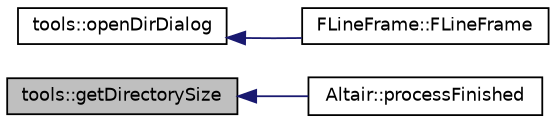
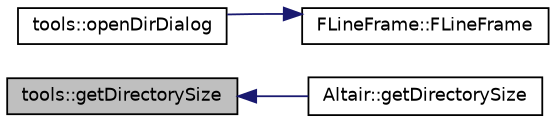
(274, 38) -> (255, 14)
(425, 96) -> (425, 96)
